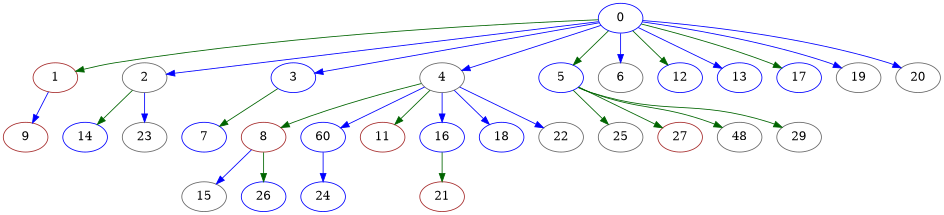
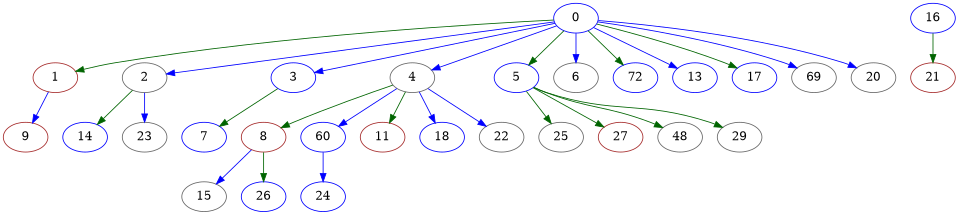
(680, 78) -> (635, 78)
(859, 78) -> (814, 78)
(442, 103) -> none
